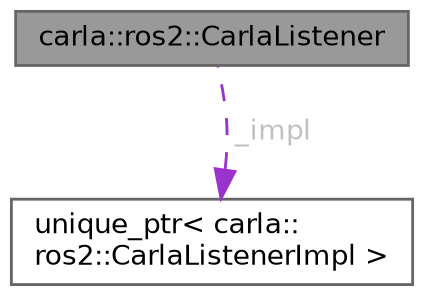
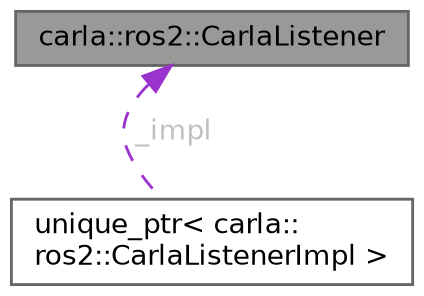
(226, 117) -> (125, 144)
